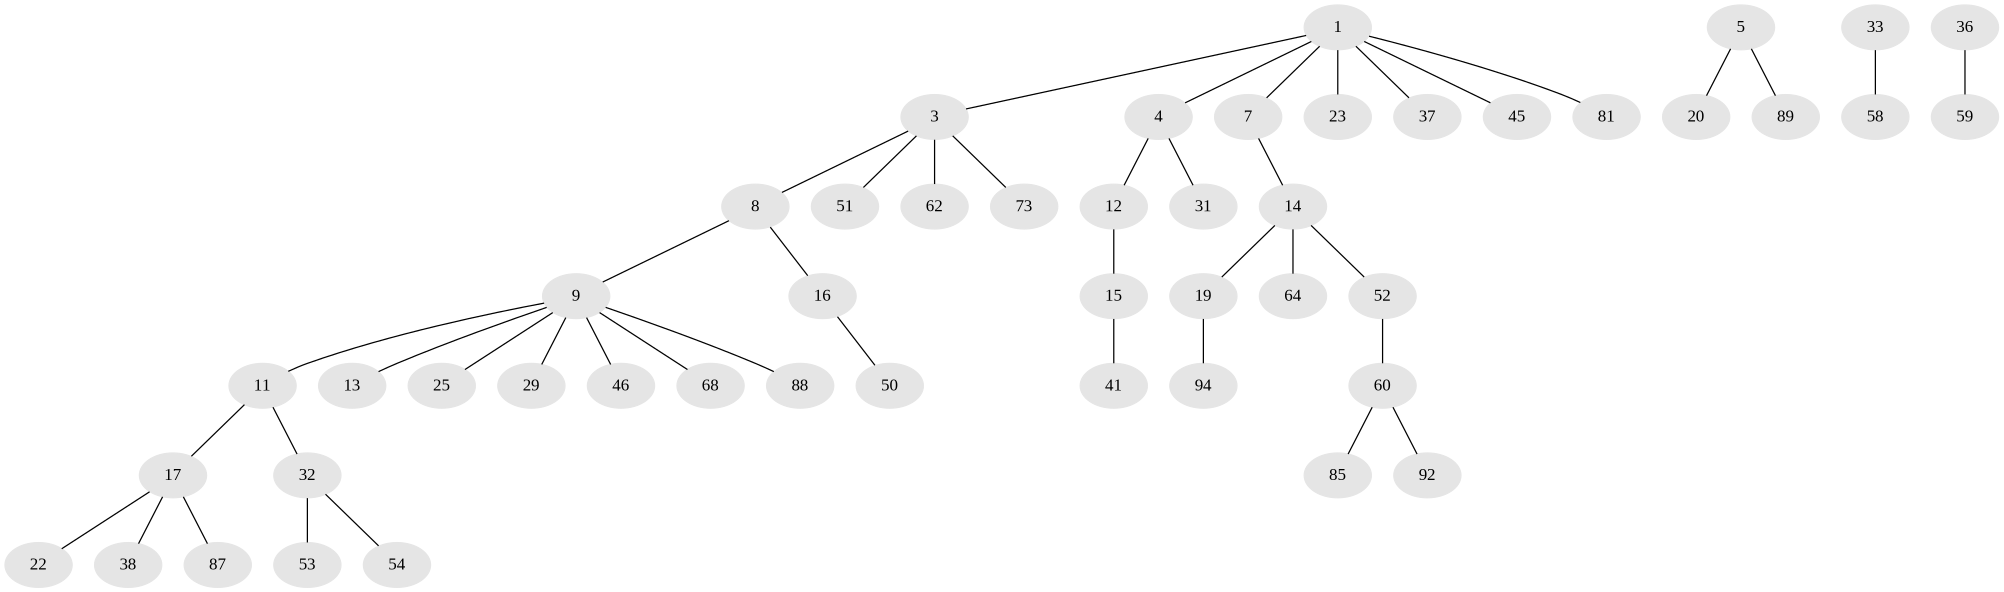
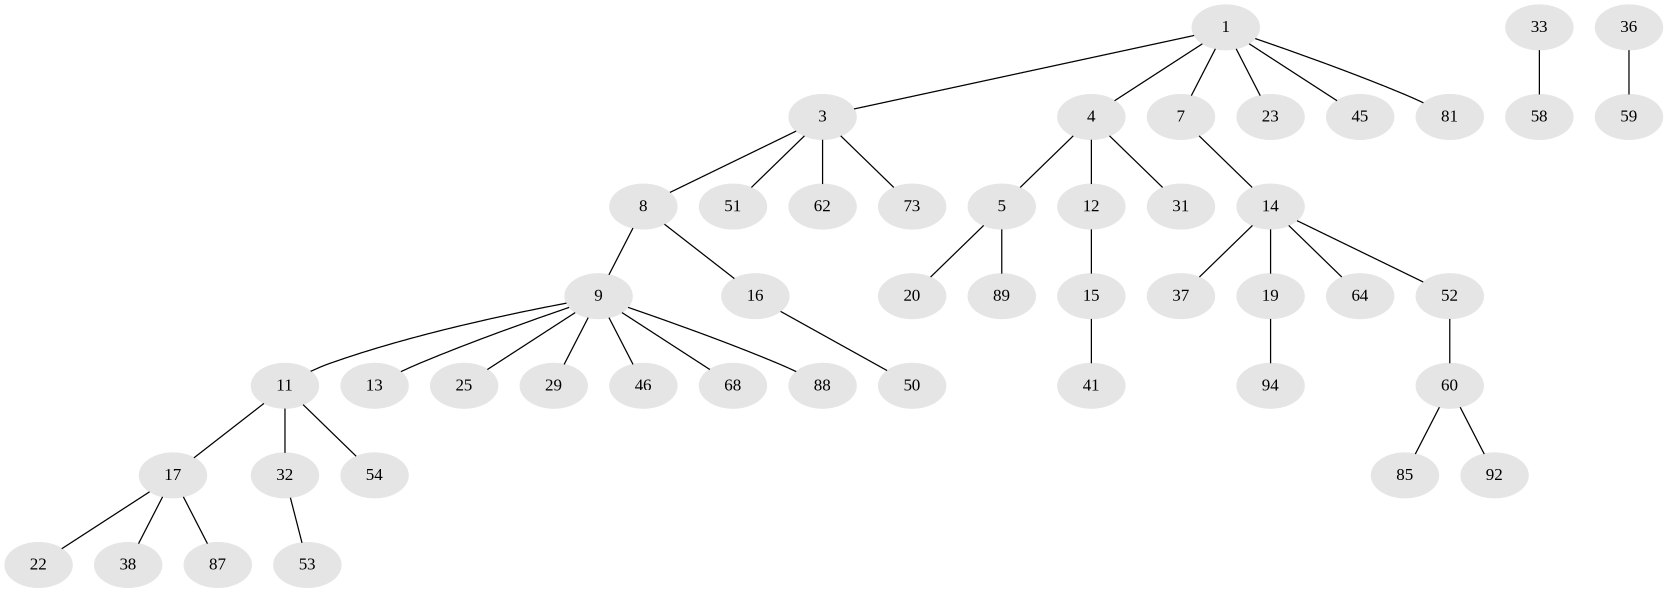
(1382, 72) -> (1226, 251)
none -> (1047, 162)
(352, 520) -> (330, 430)
